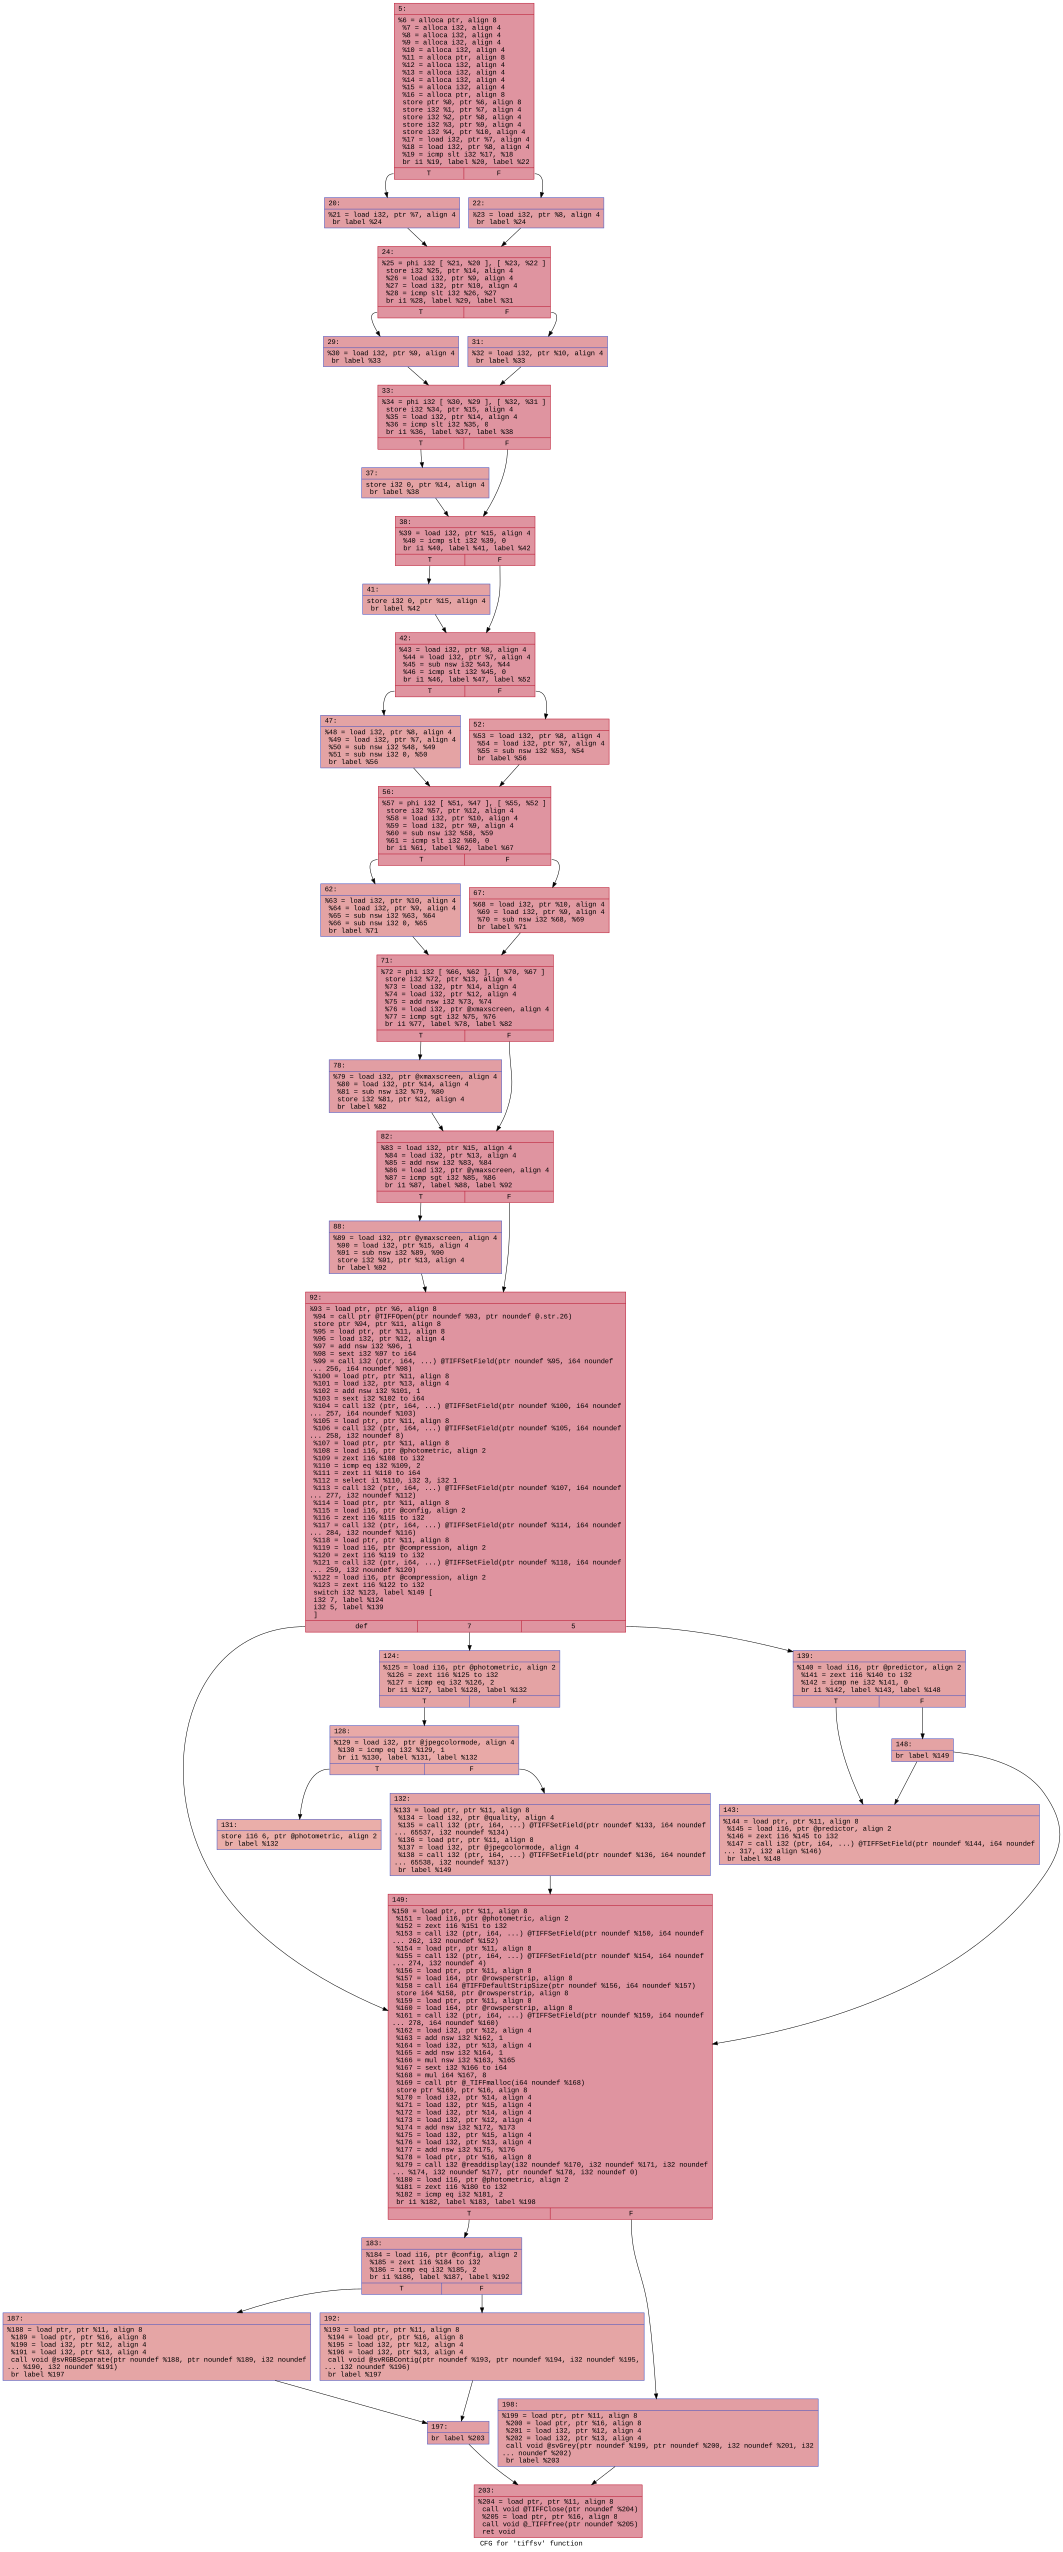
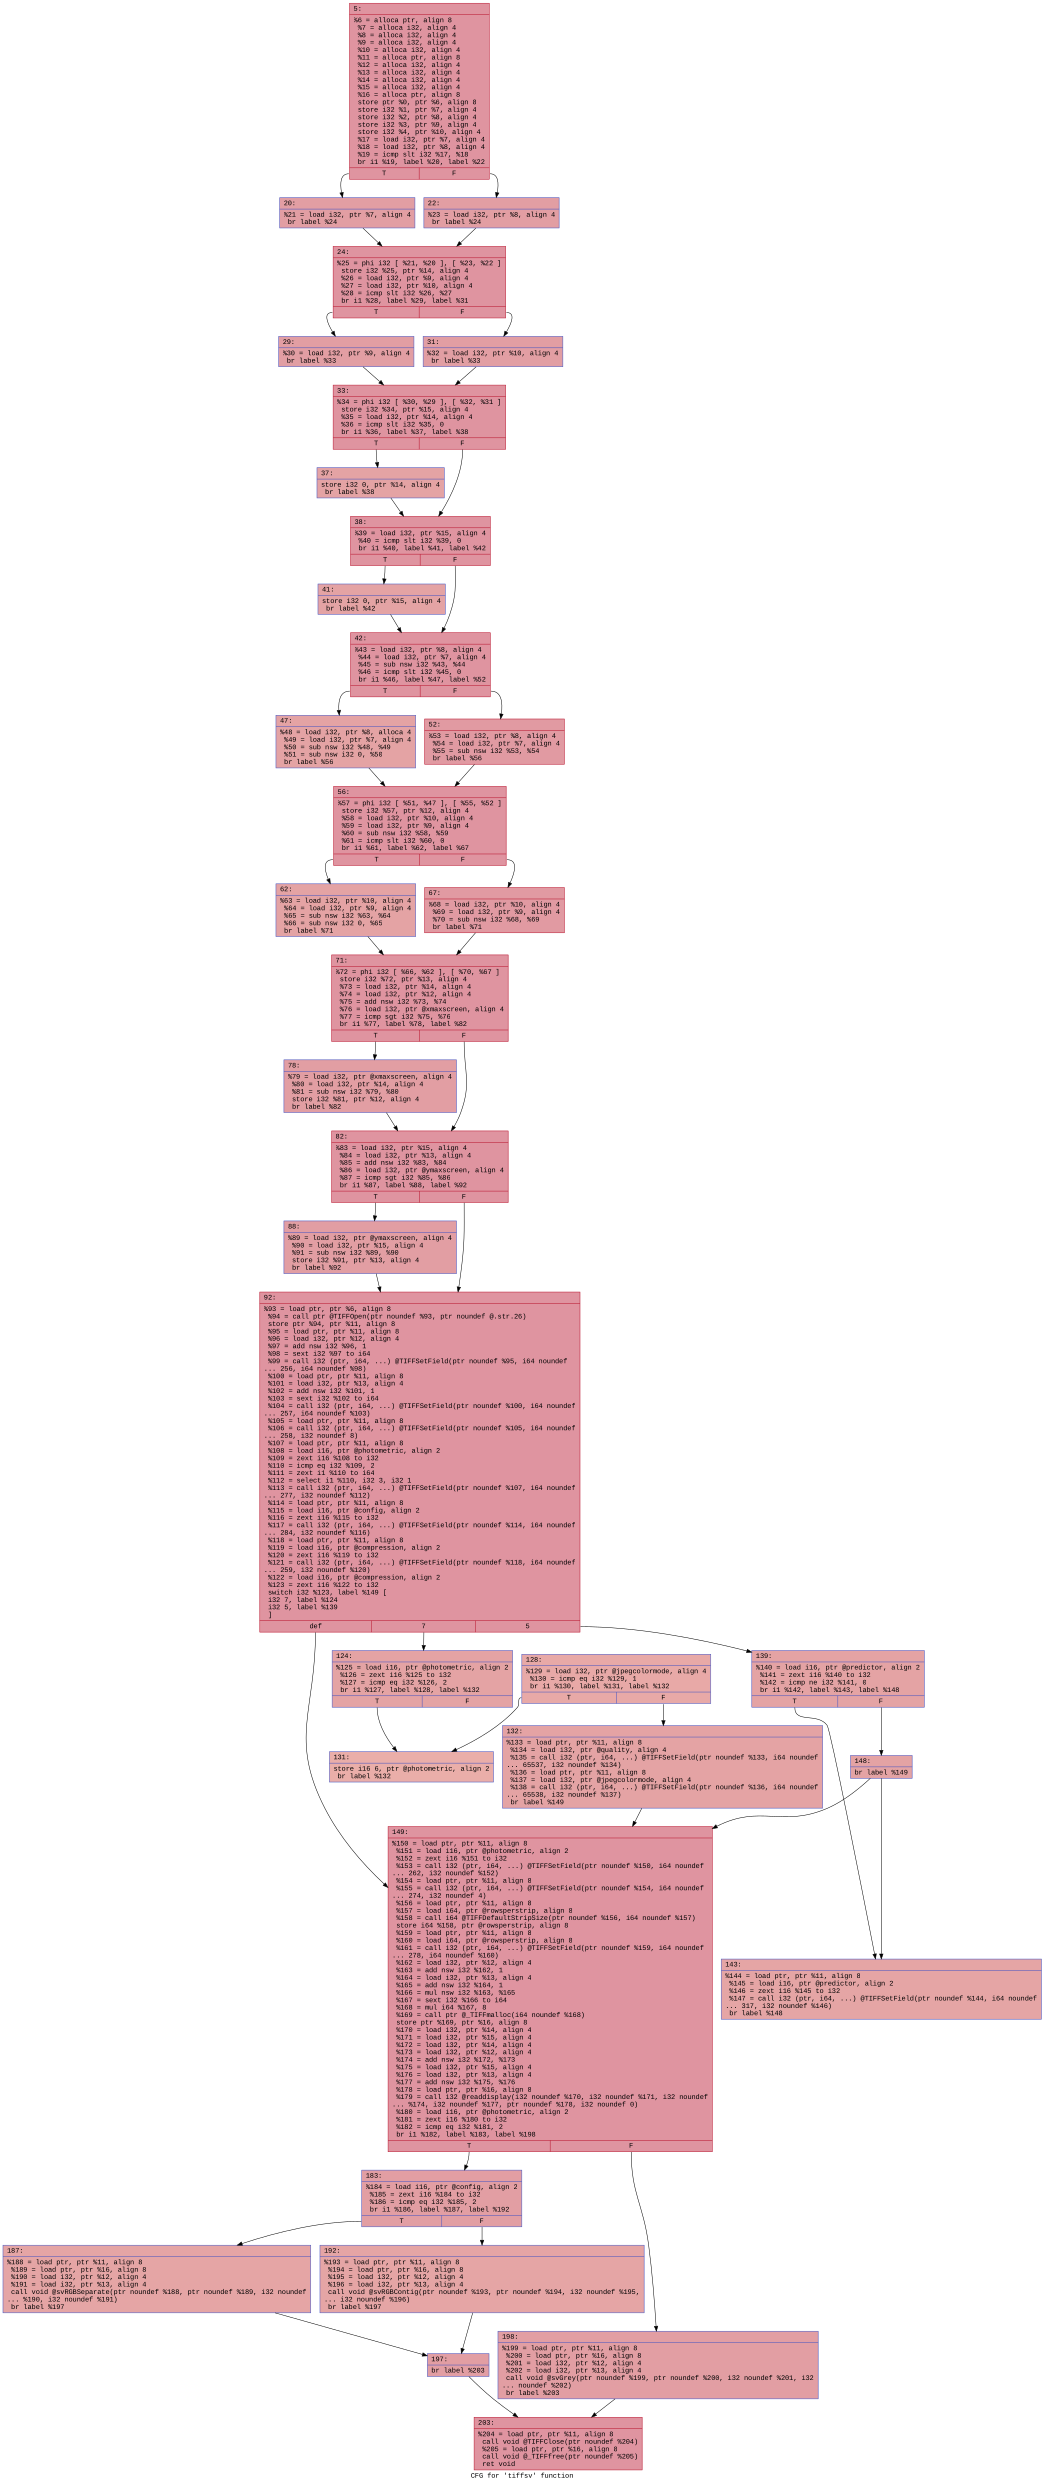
(388, 732) -> (346, 732)
(424, 1714) -> (382, 1729)
(773, 1851) -> (779, 2006)
